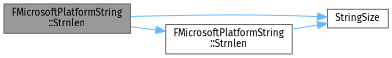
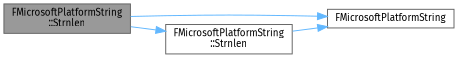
(358, 19) -> (391, 19)
